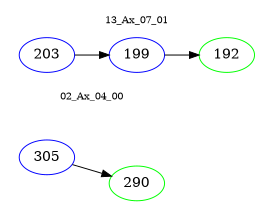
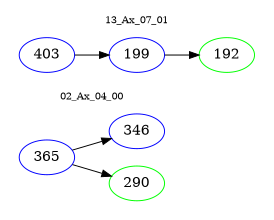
(47, 55) -> (47, 55)
none -> (137, 131)
(47, 157) -> (47, 157)
